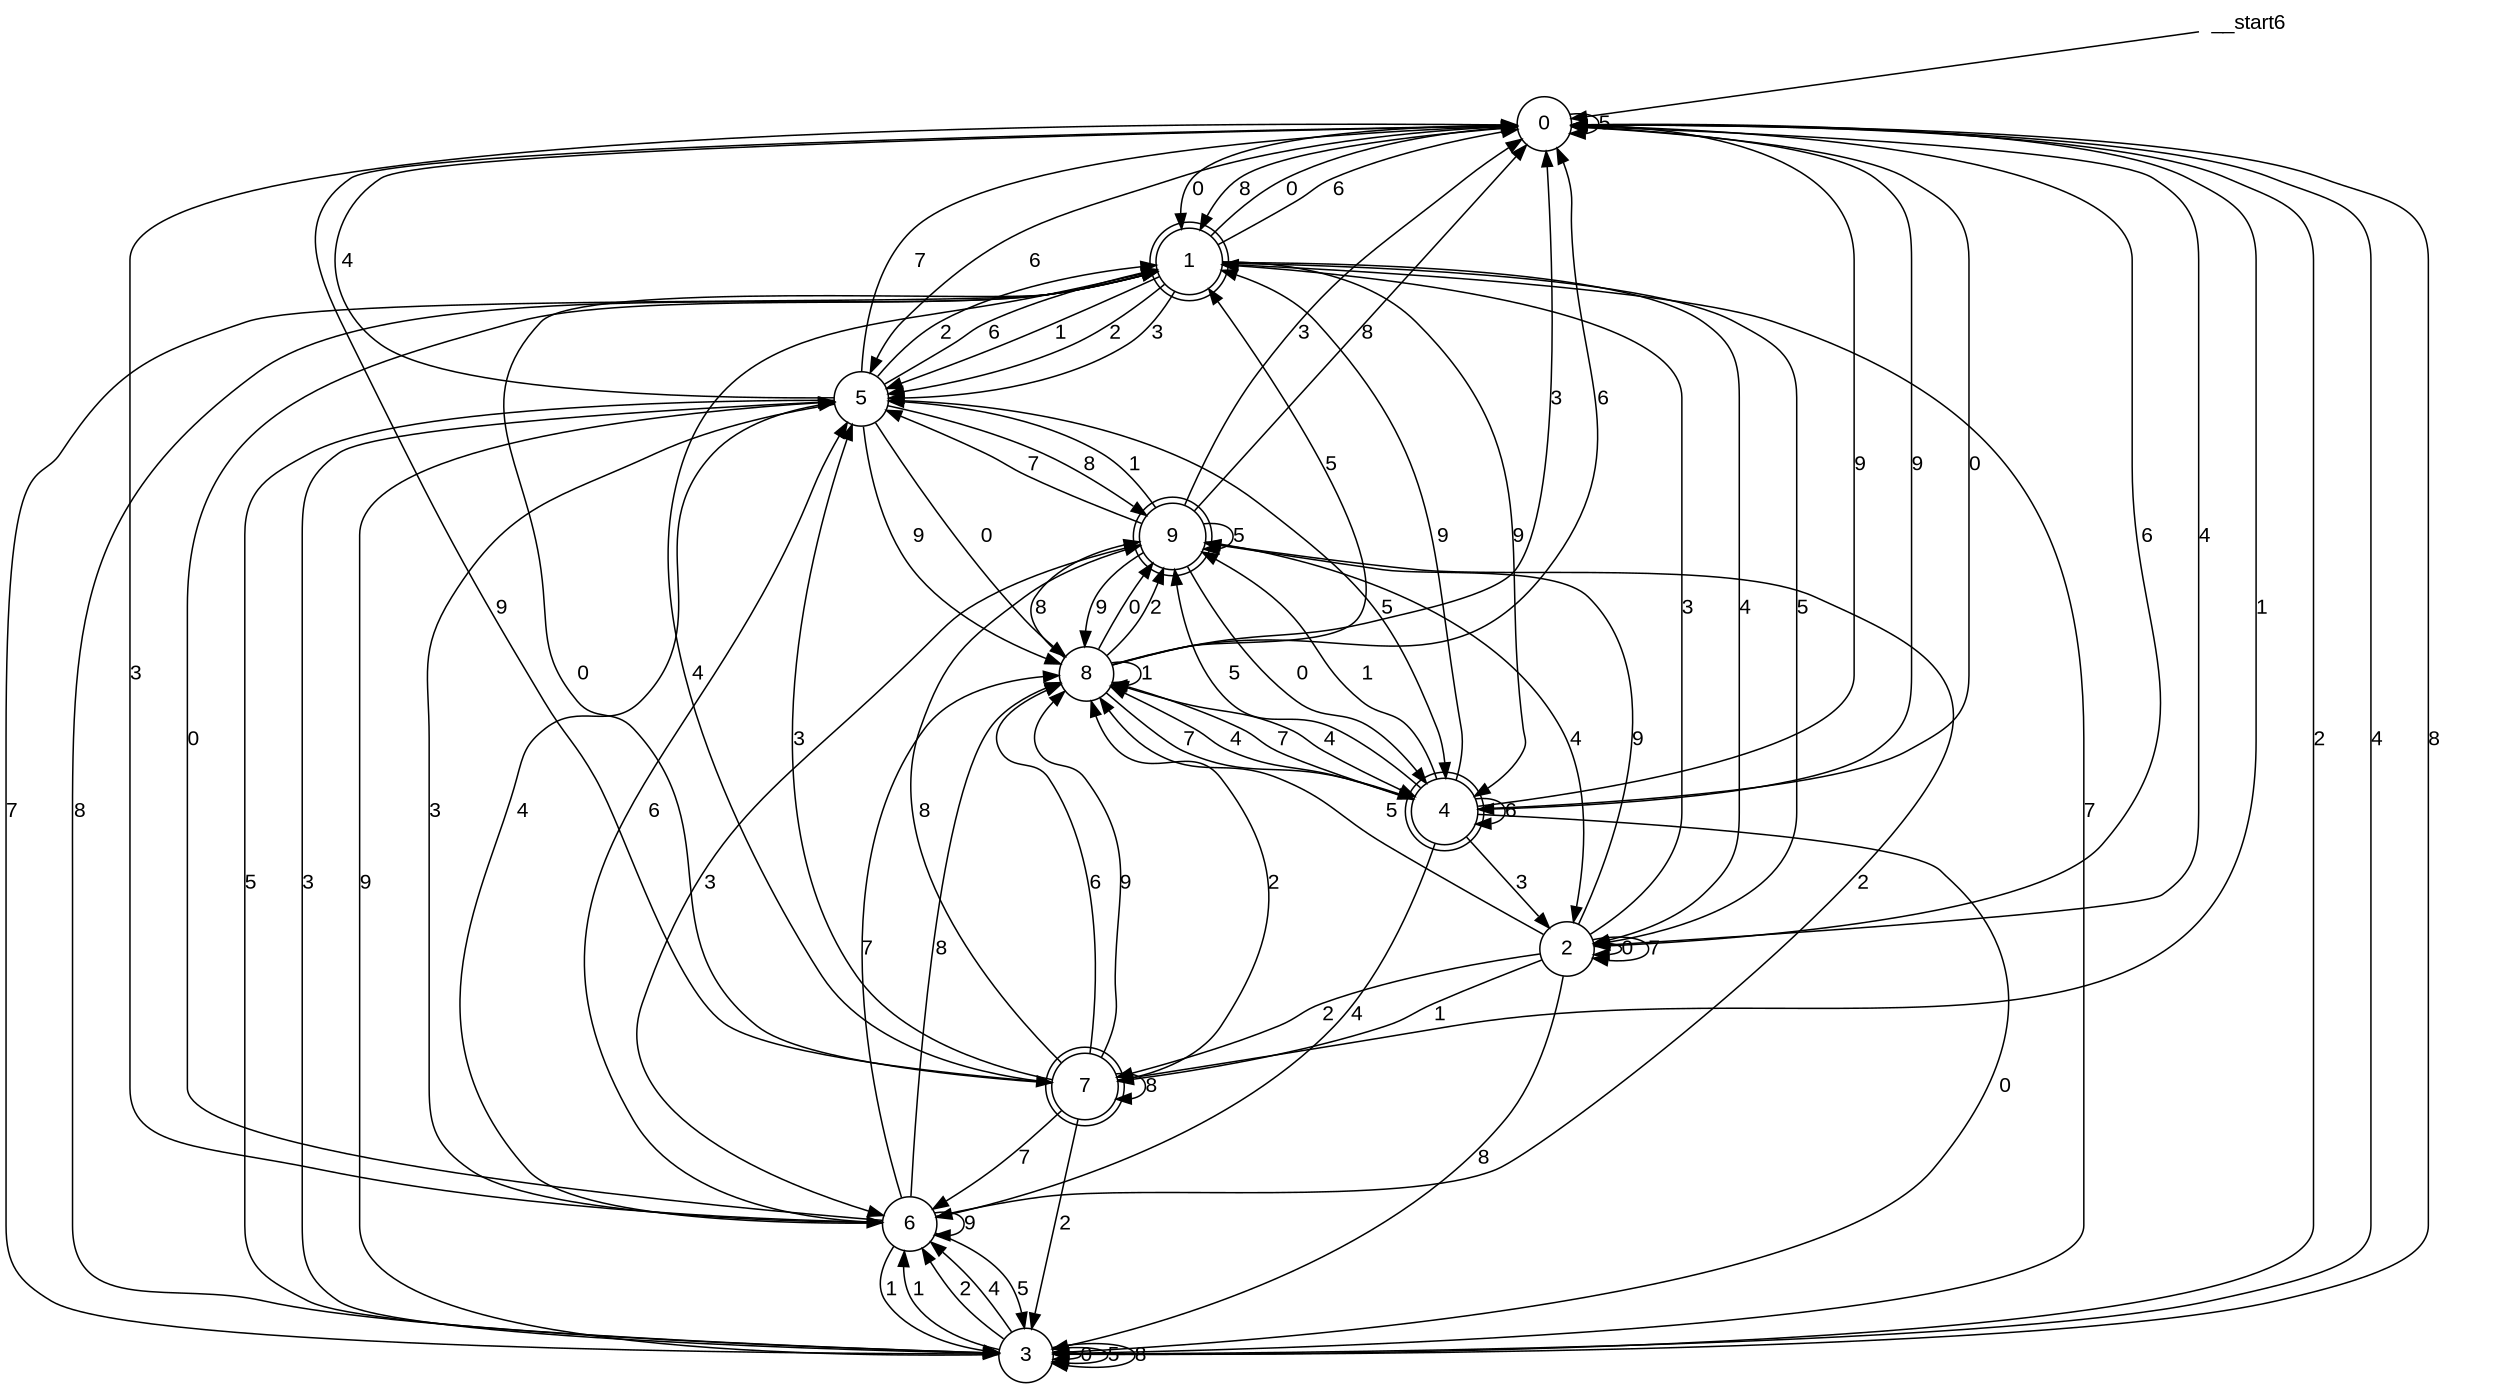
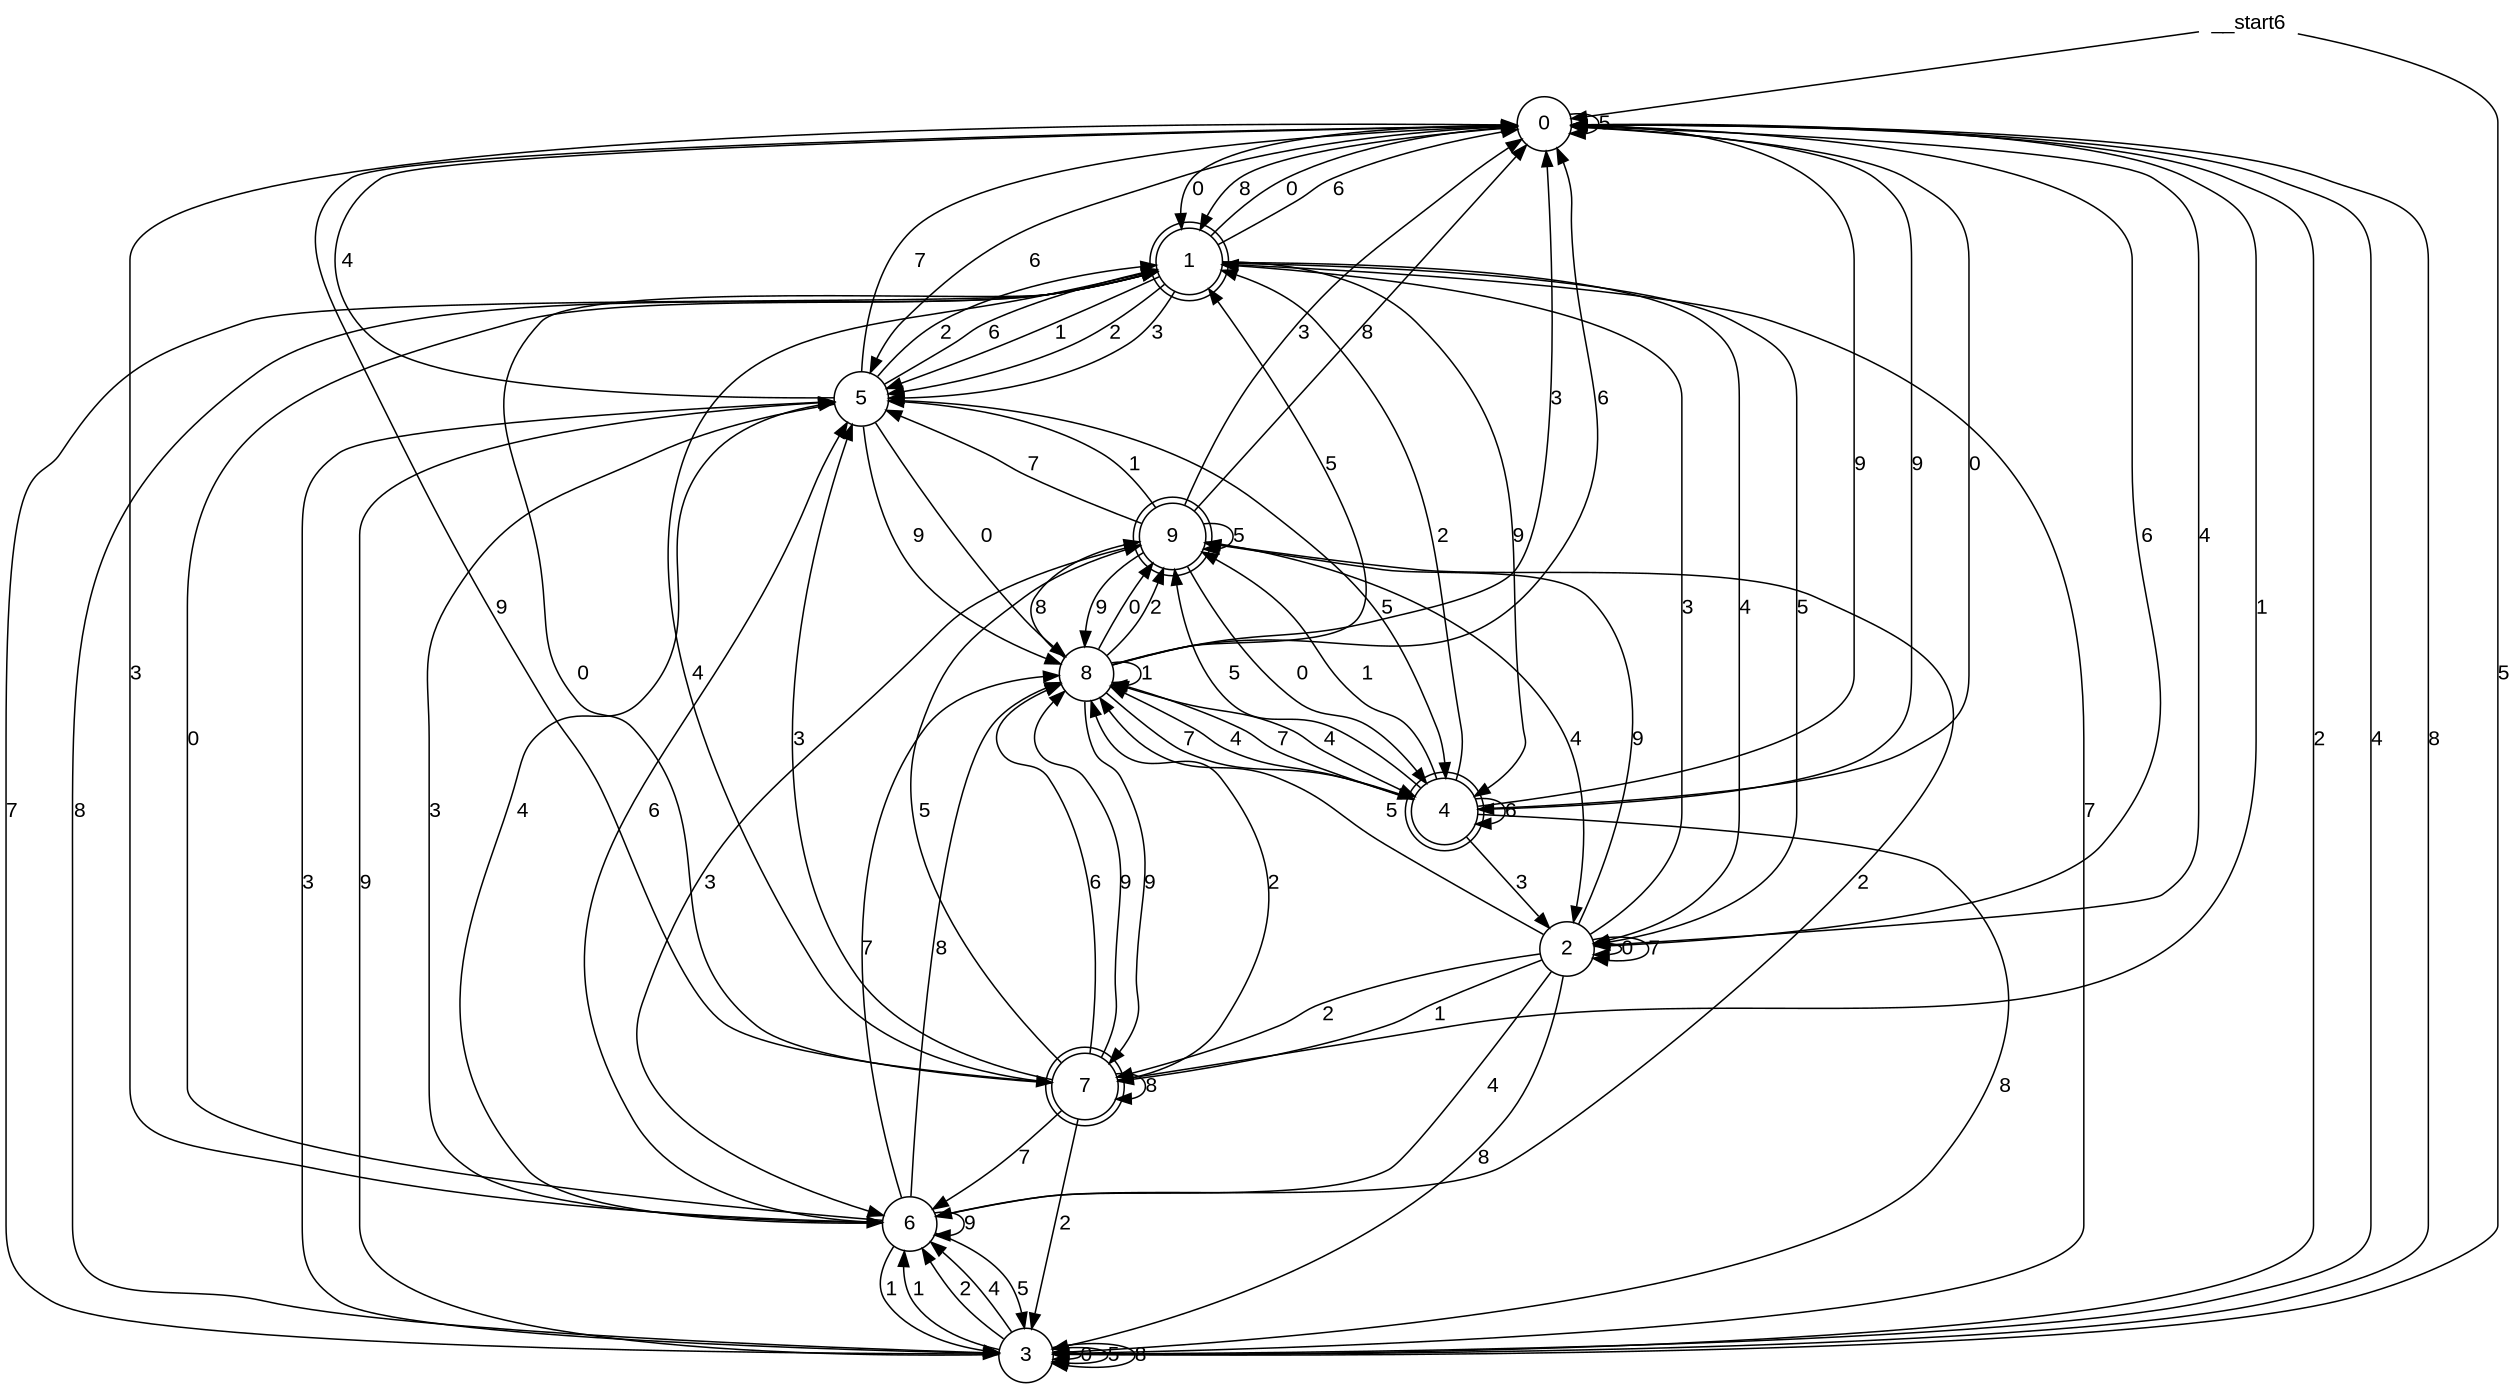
(1016, 443) -> none
(1443, 536) -> (1443, 536)
(925, 811) -> (925, 811)
none -> (1145, 871)
(245, 952) -> (2450, 1261)
(2005, 1086) -> (2005, 1086)
(1248, 1096) -> (1367, 1177)
